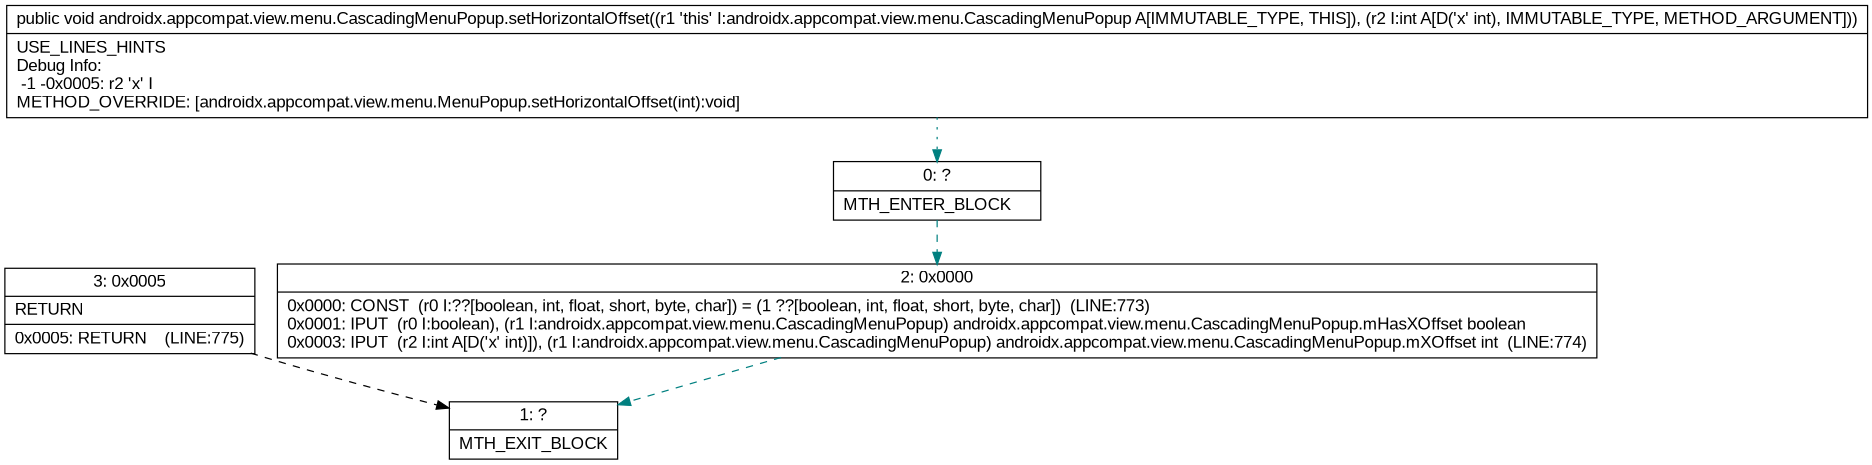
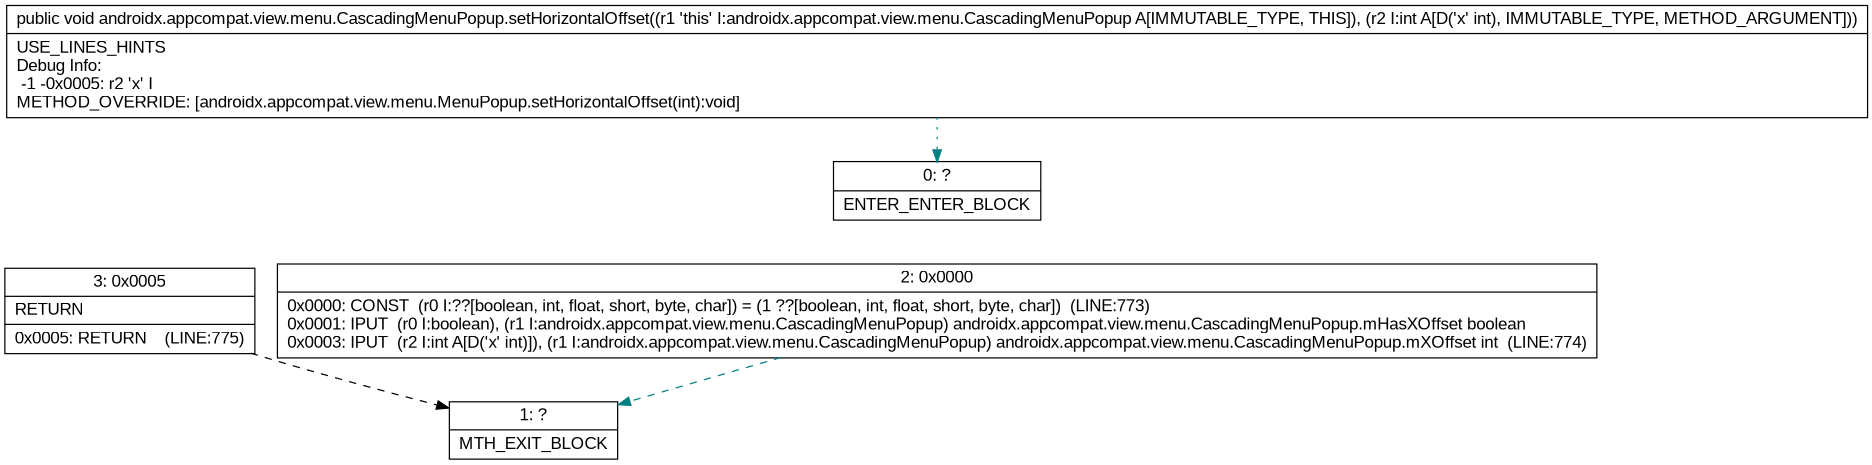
(927, 205) -> (937, 205)
(937, 236) -> none
